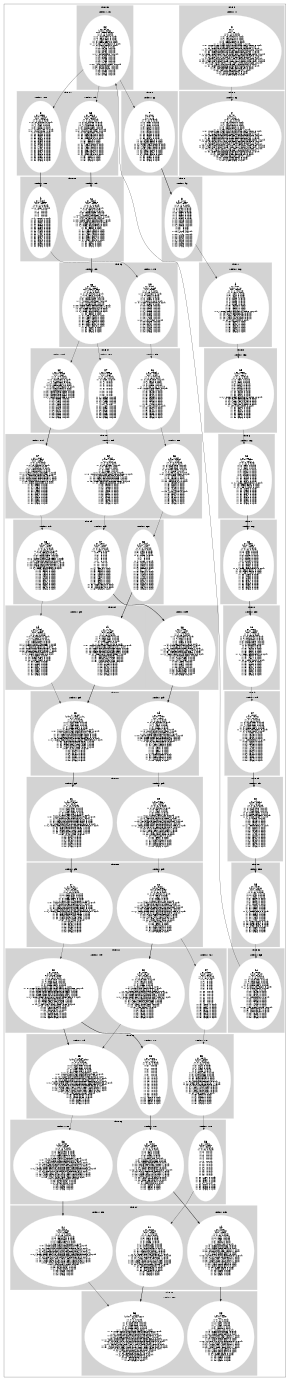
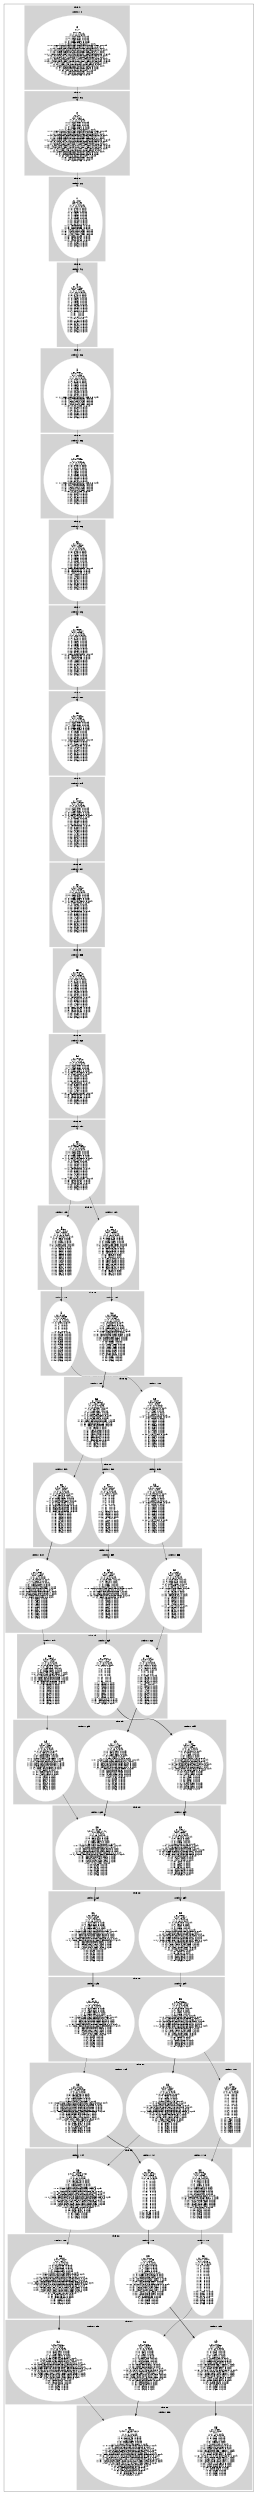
(127, 93) -> (77, 179)
(104, 436) -> (104, 1550)
